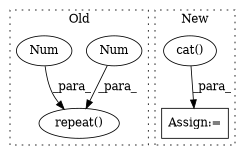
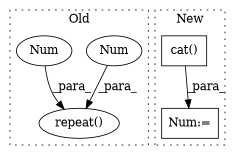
(190, 51) -> (184, 51)
(195, 123) -> (190, 123)
